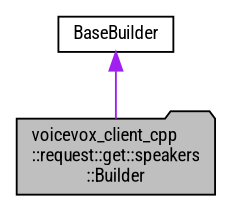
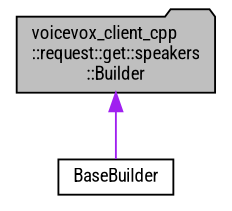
(116, 95) -> (116, 135)
